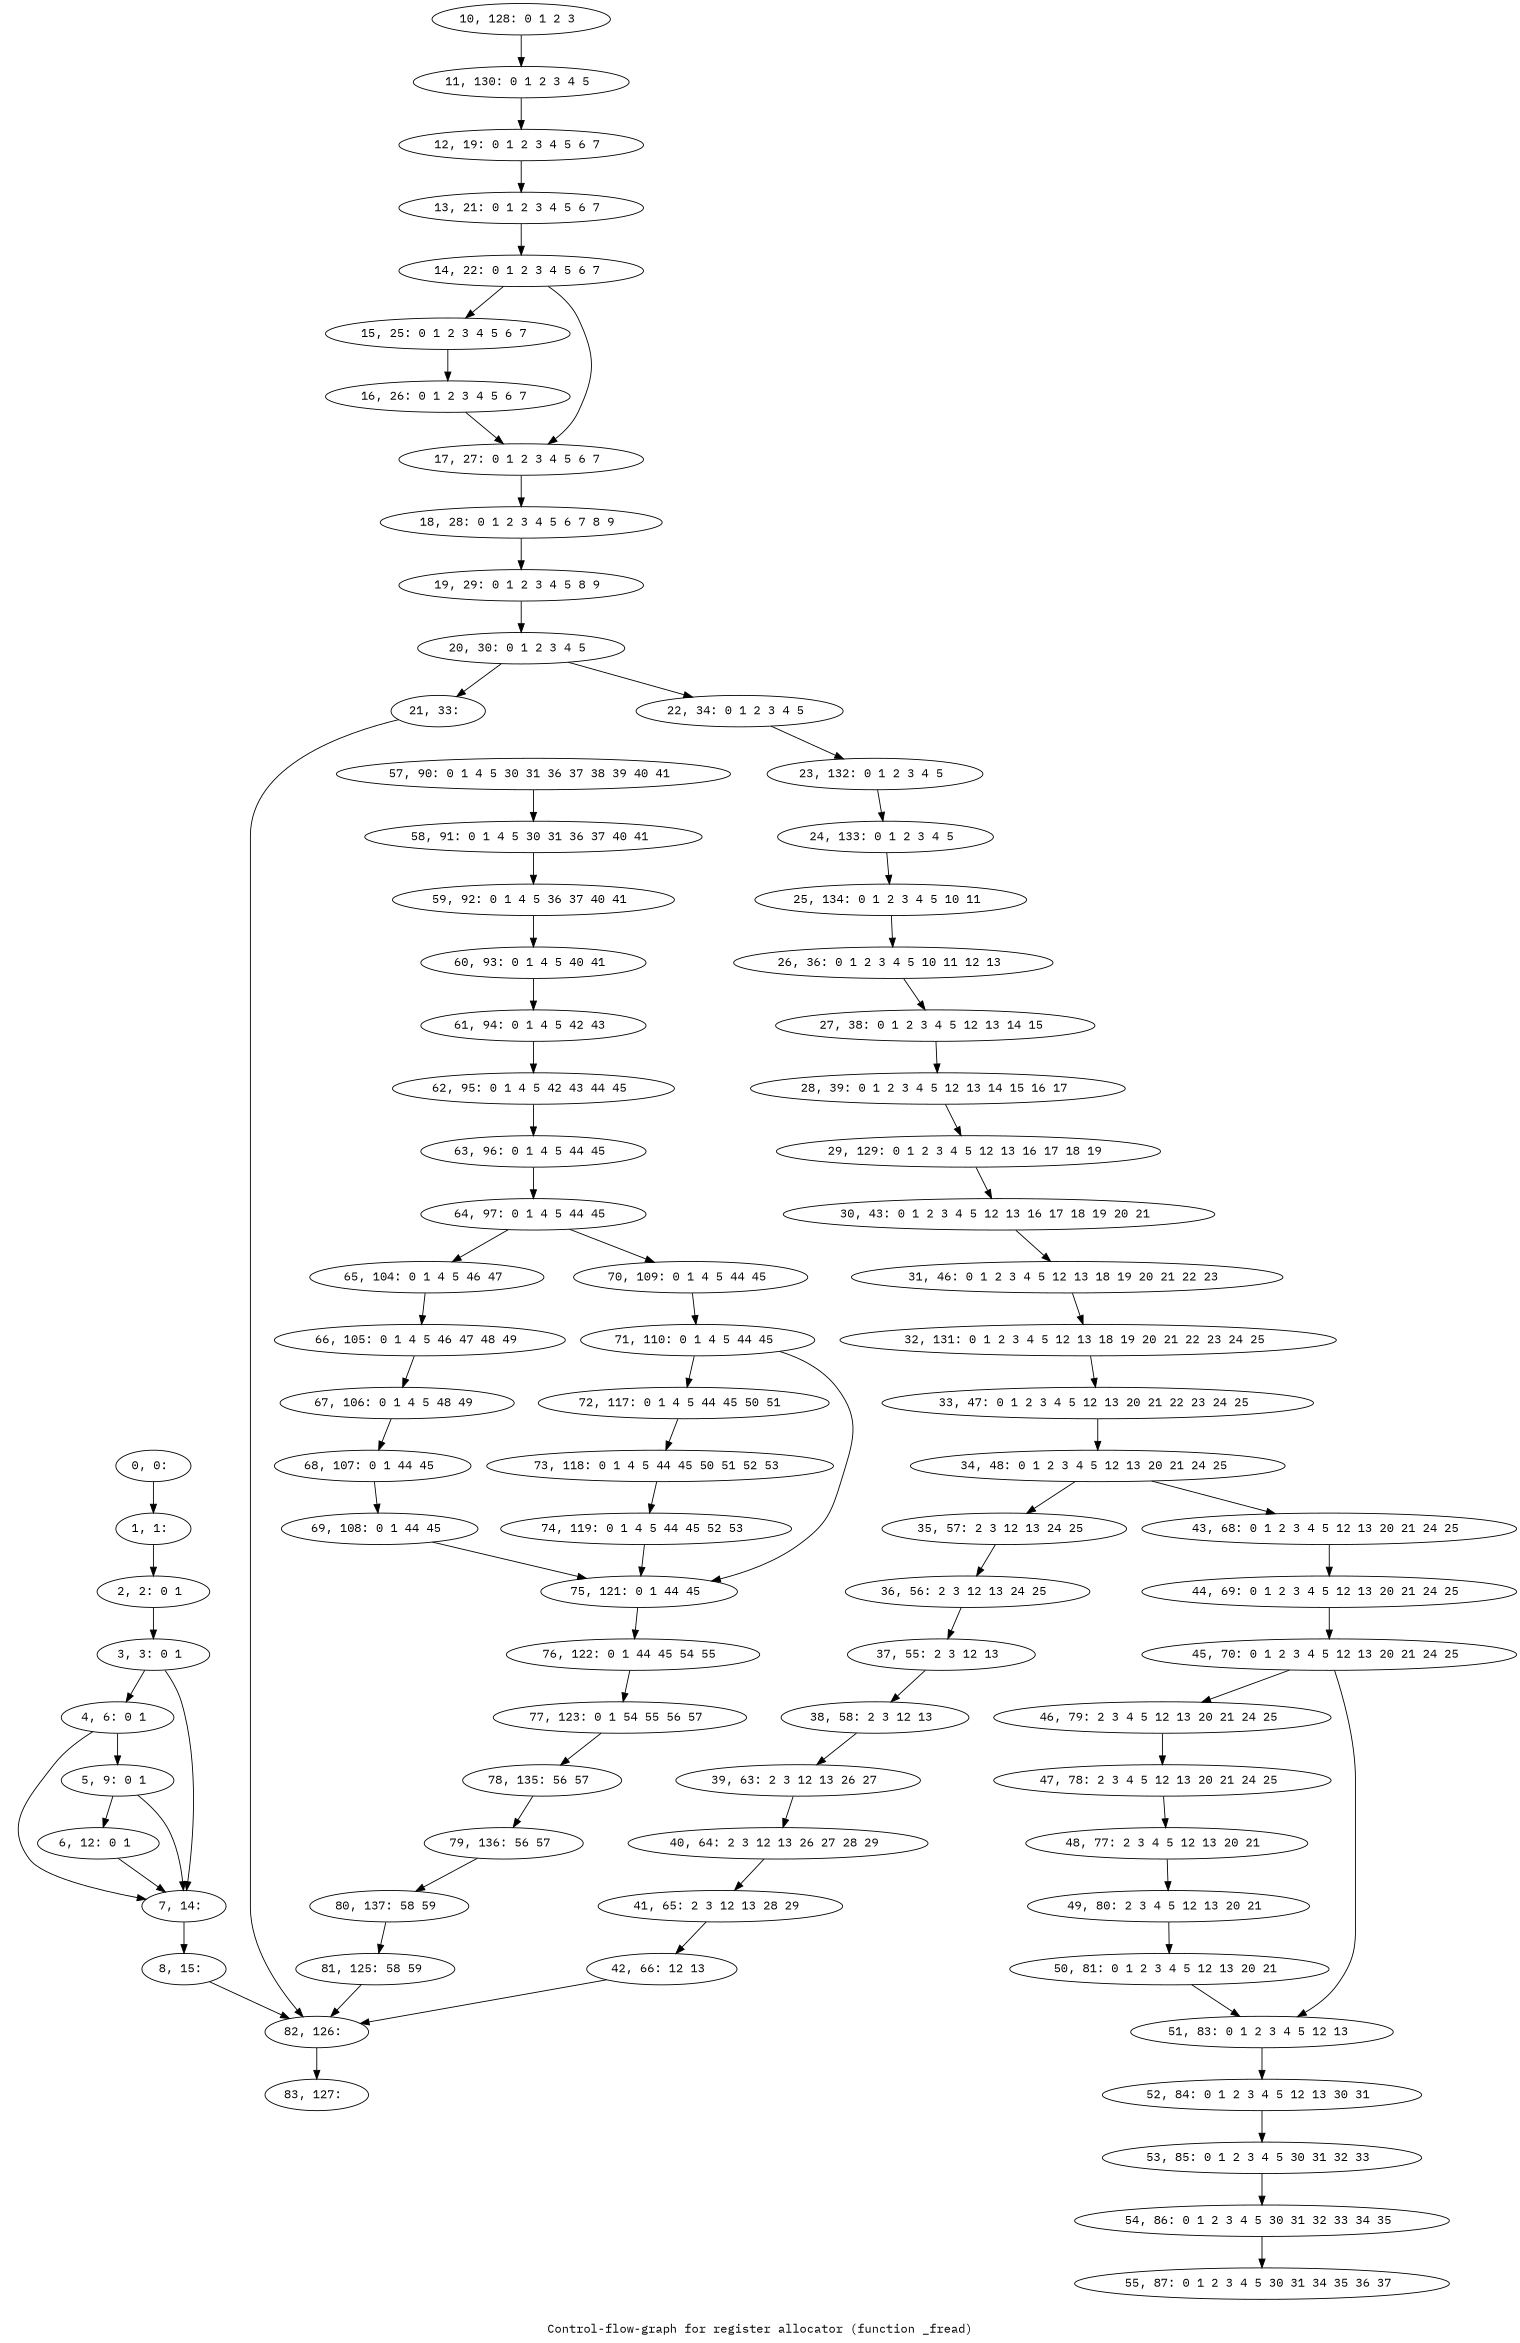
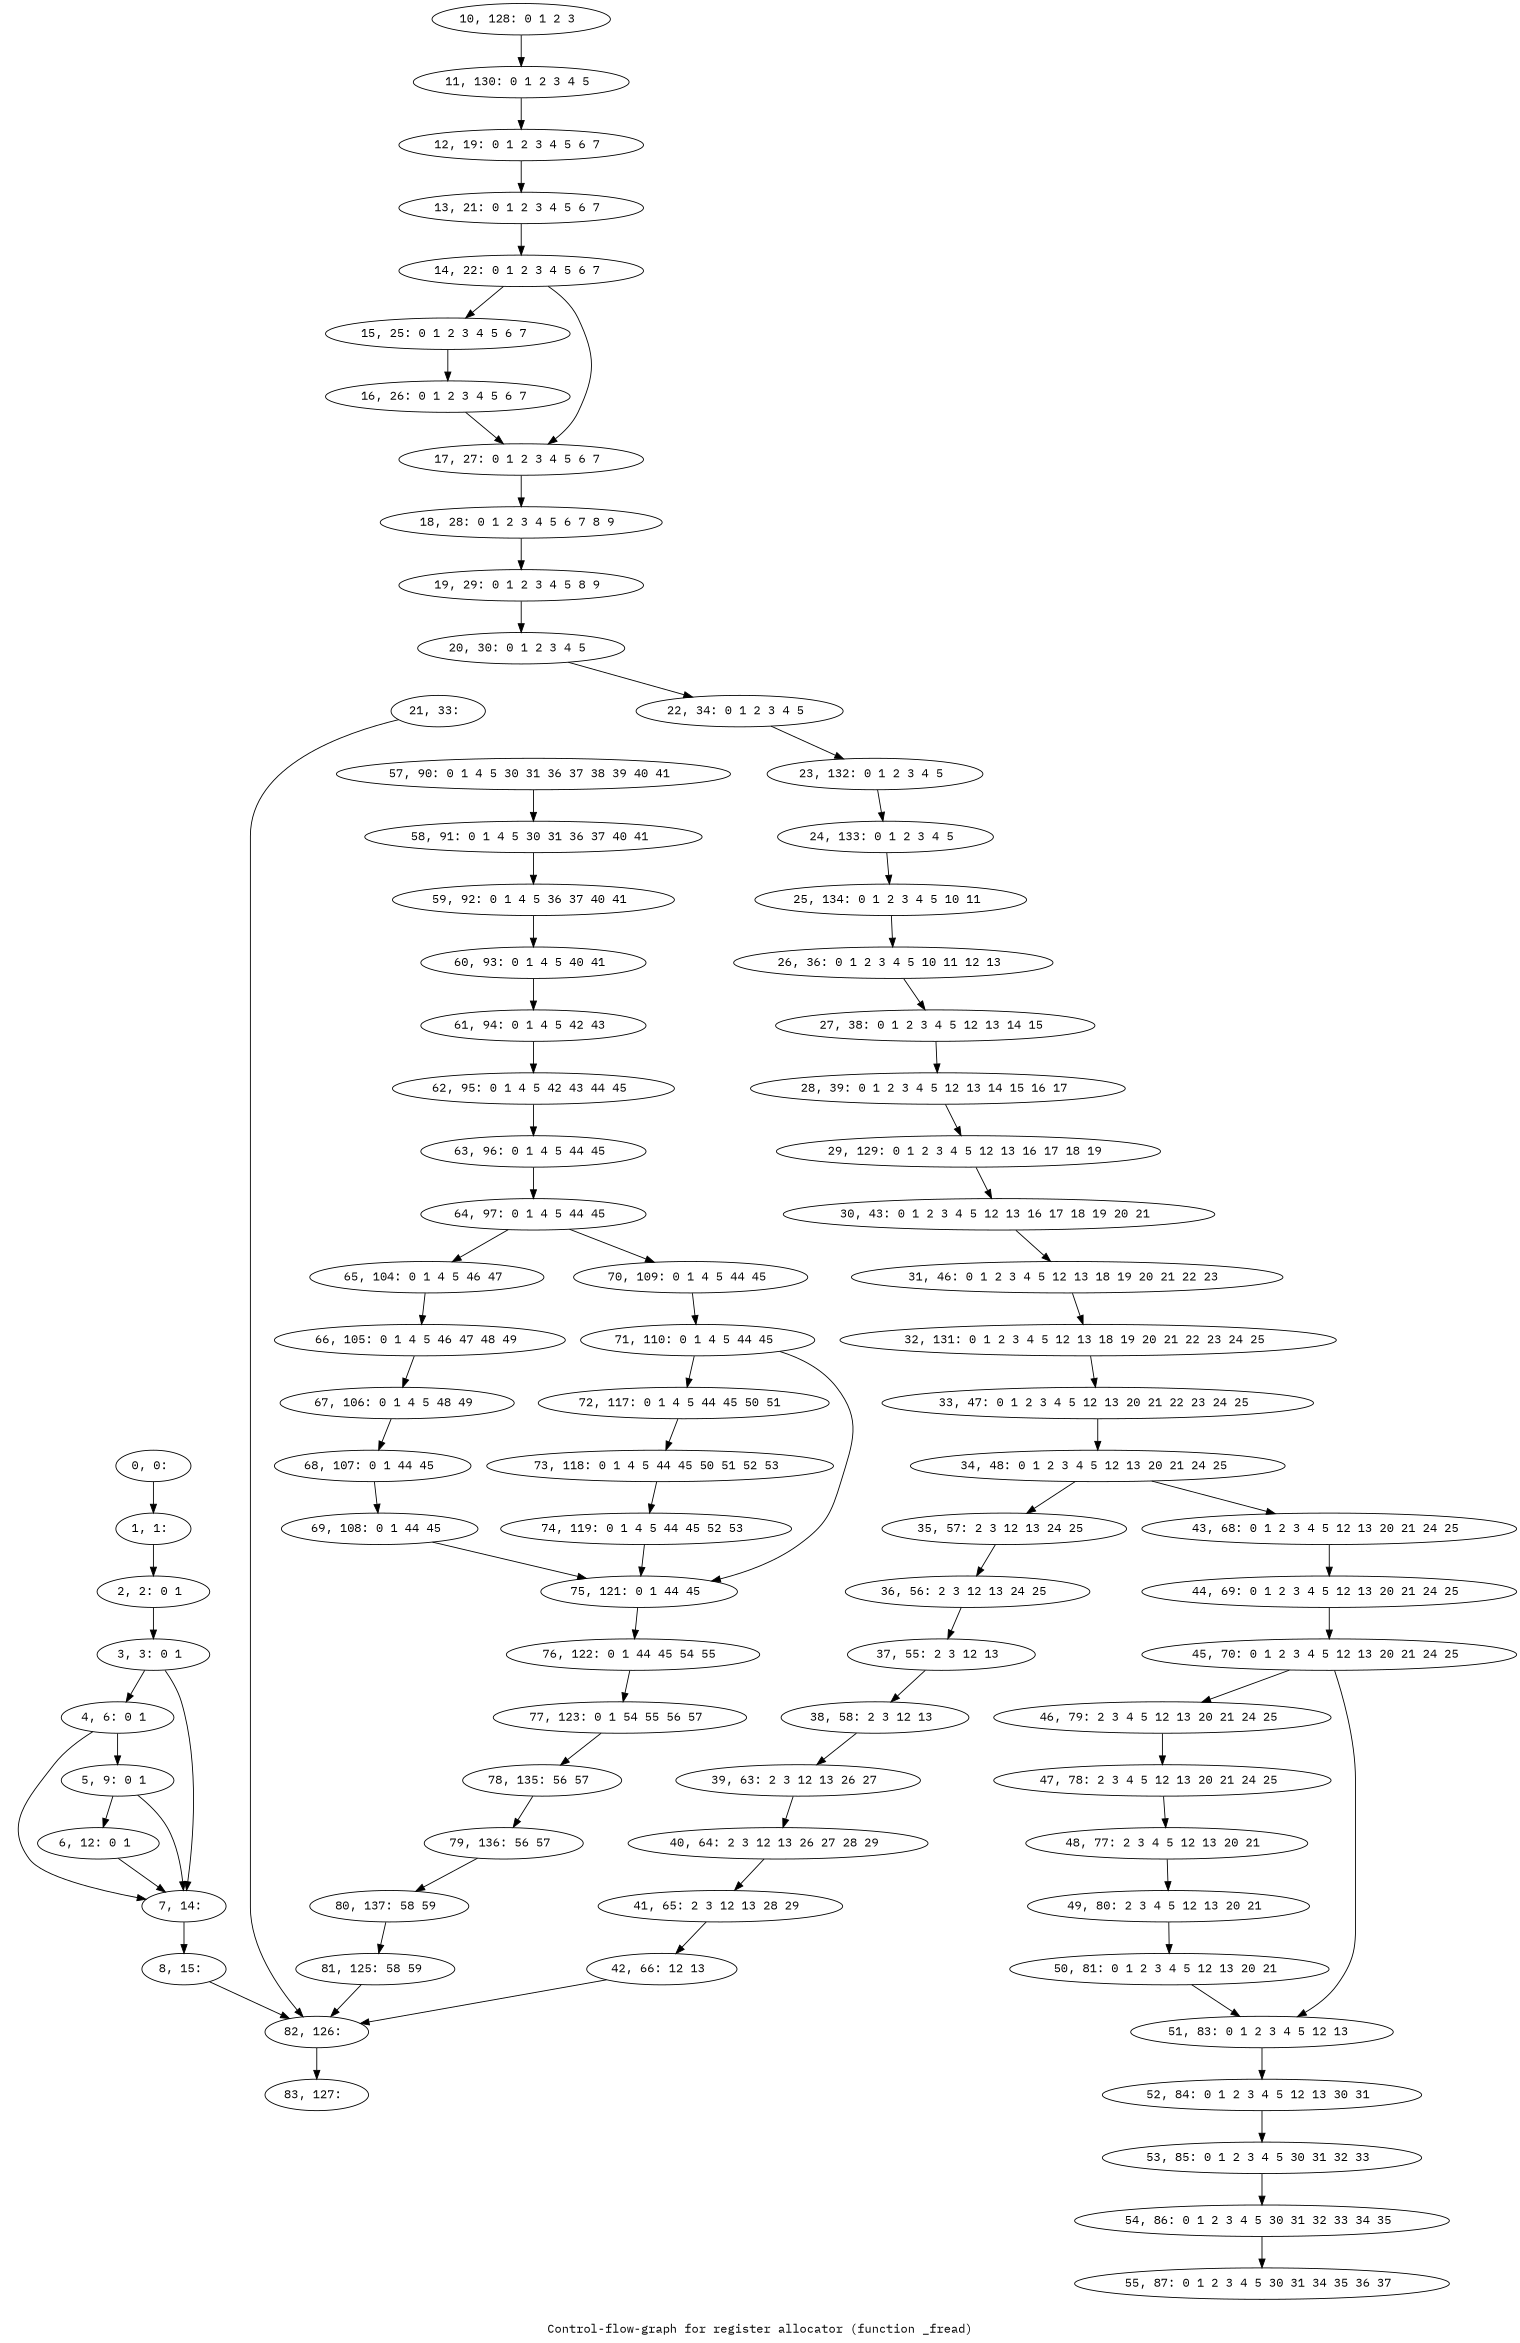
(482, 678) -> none
